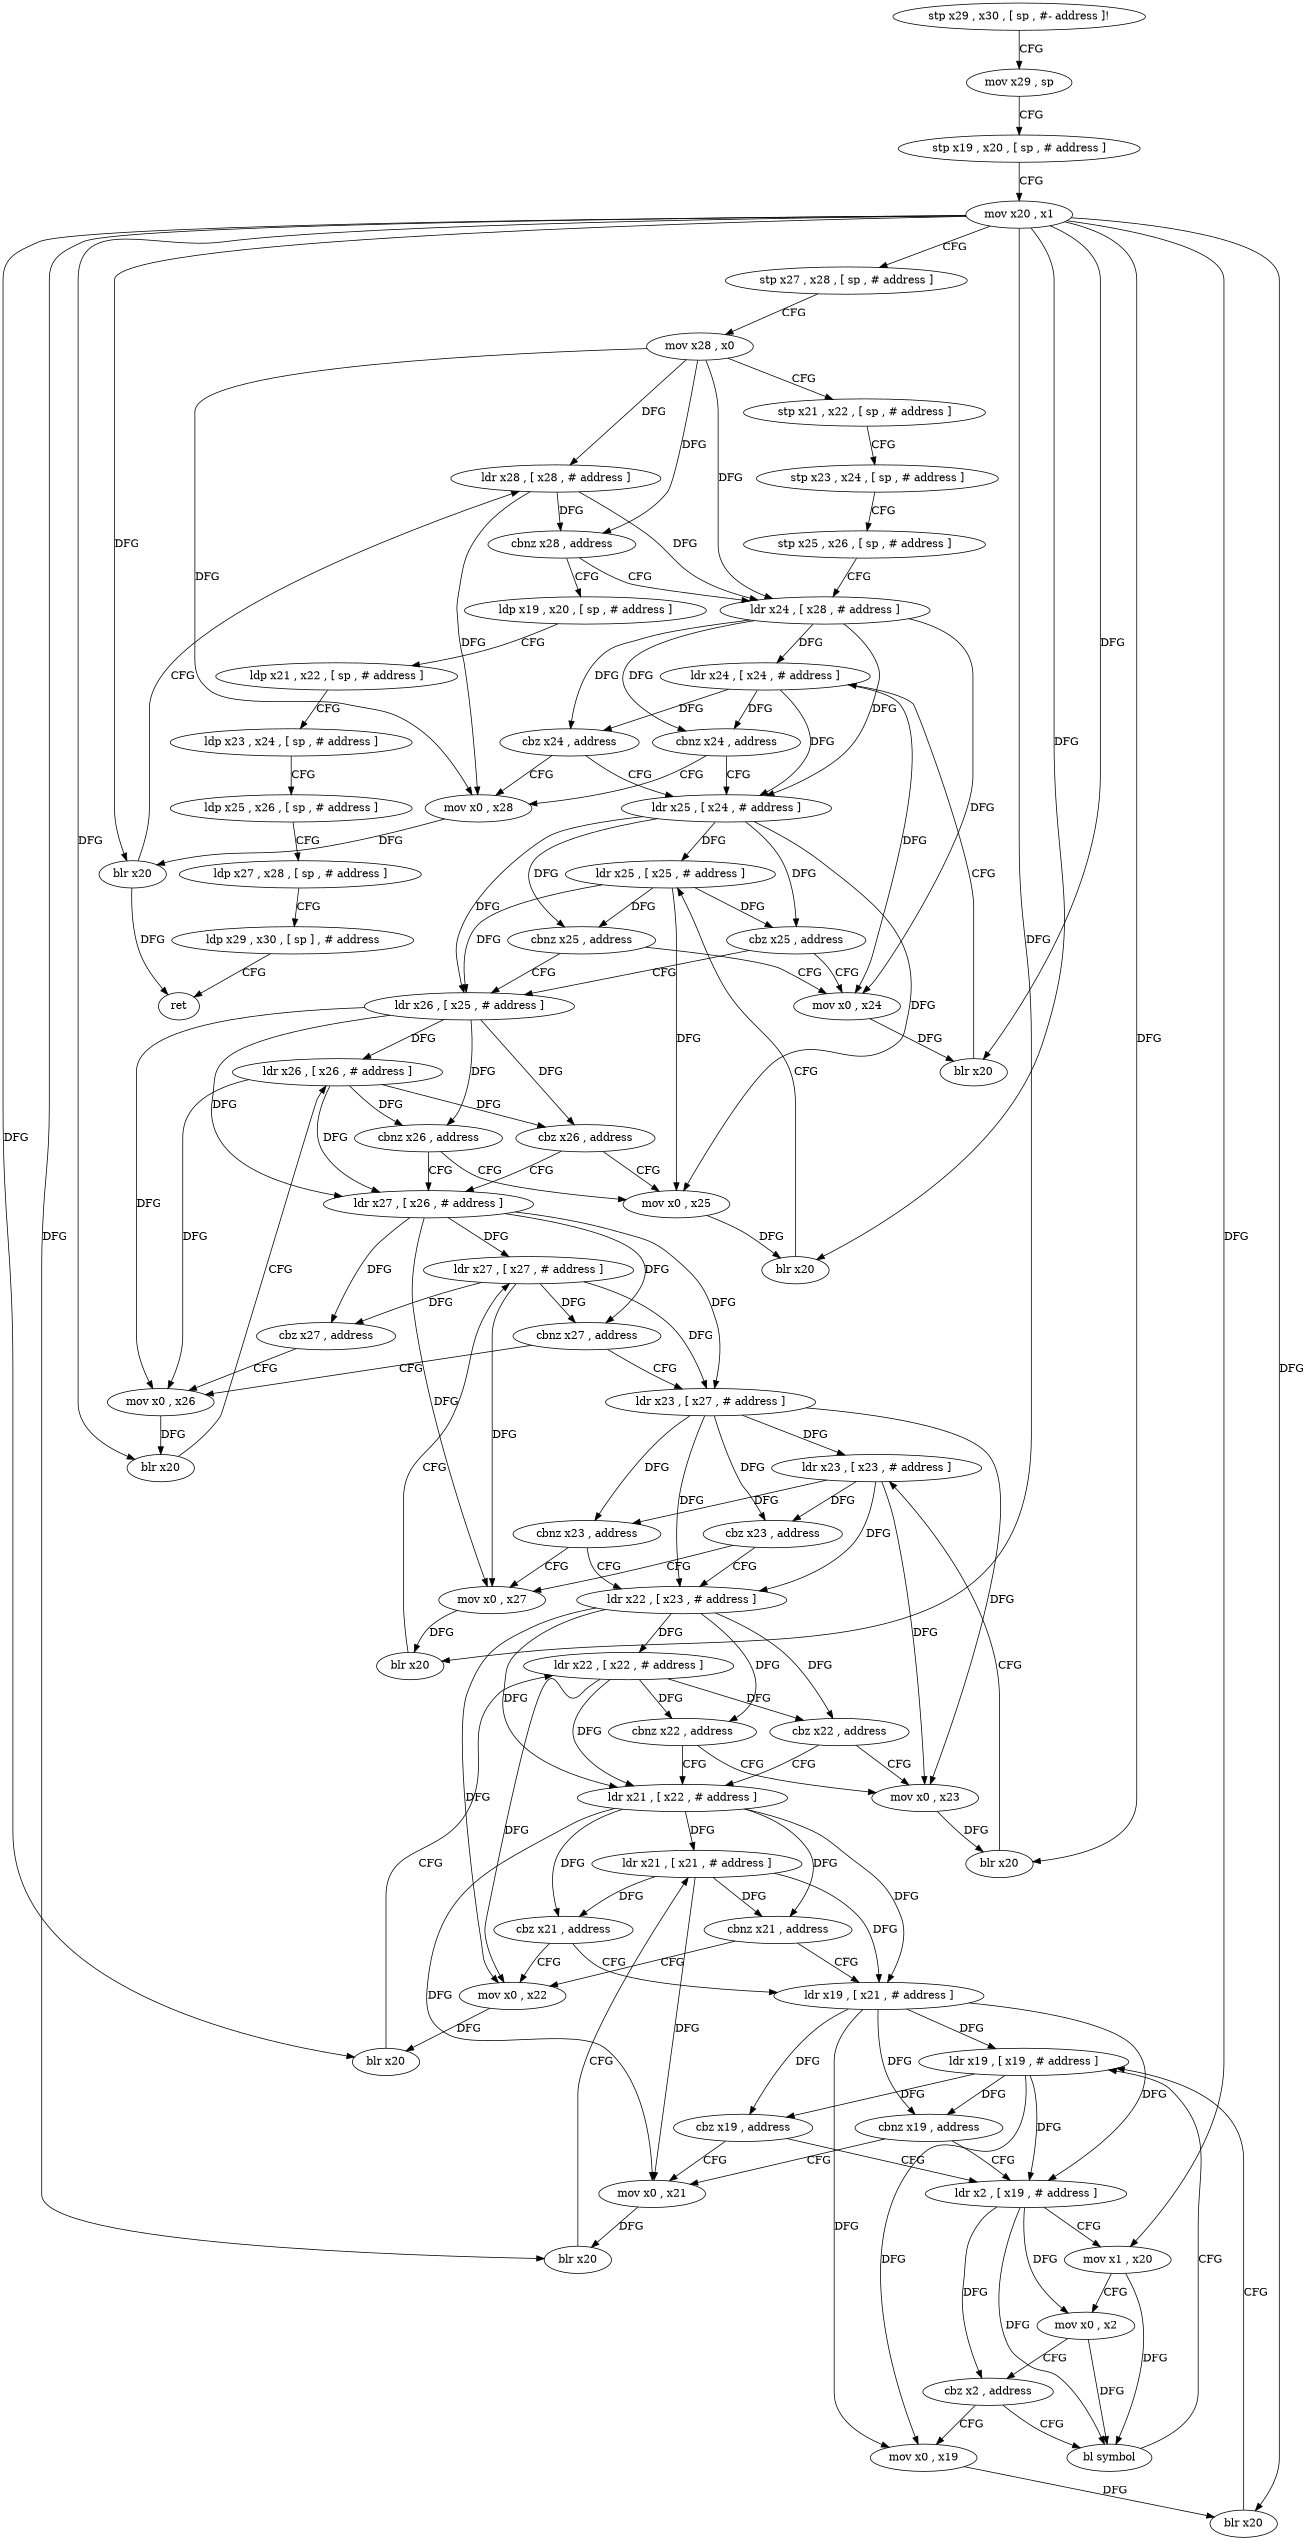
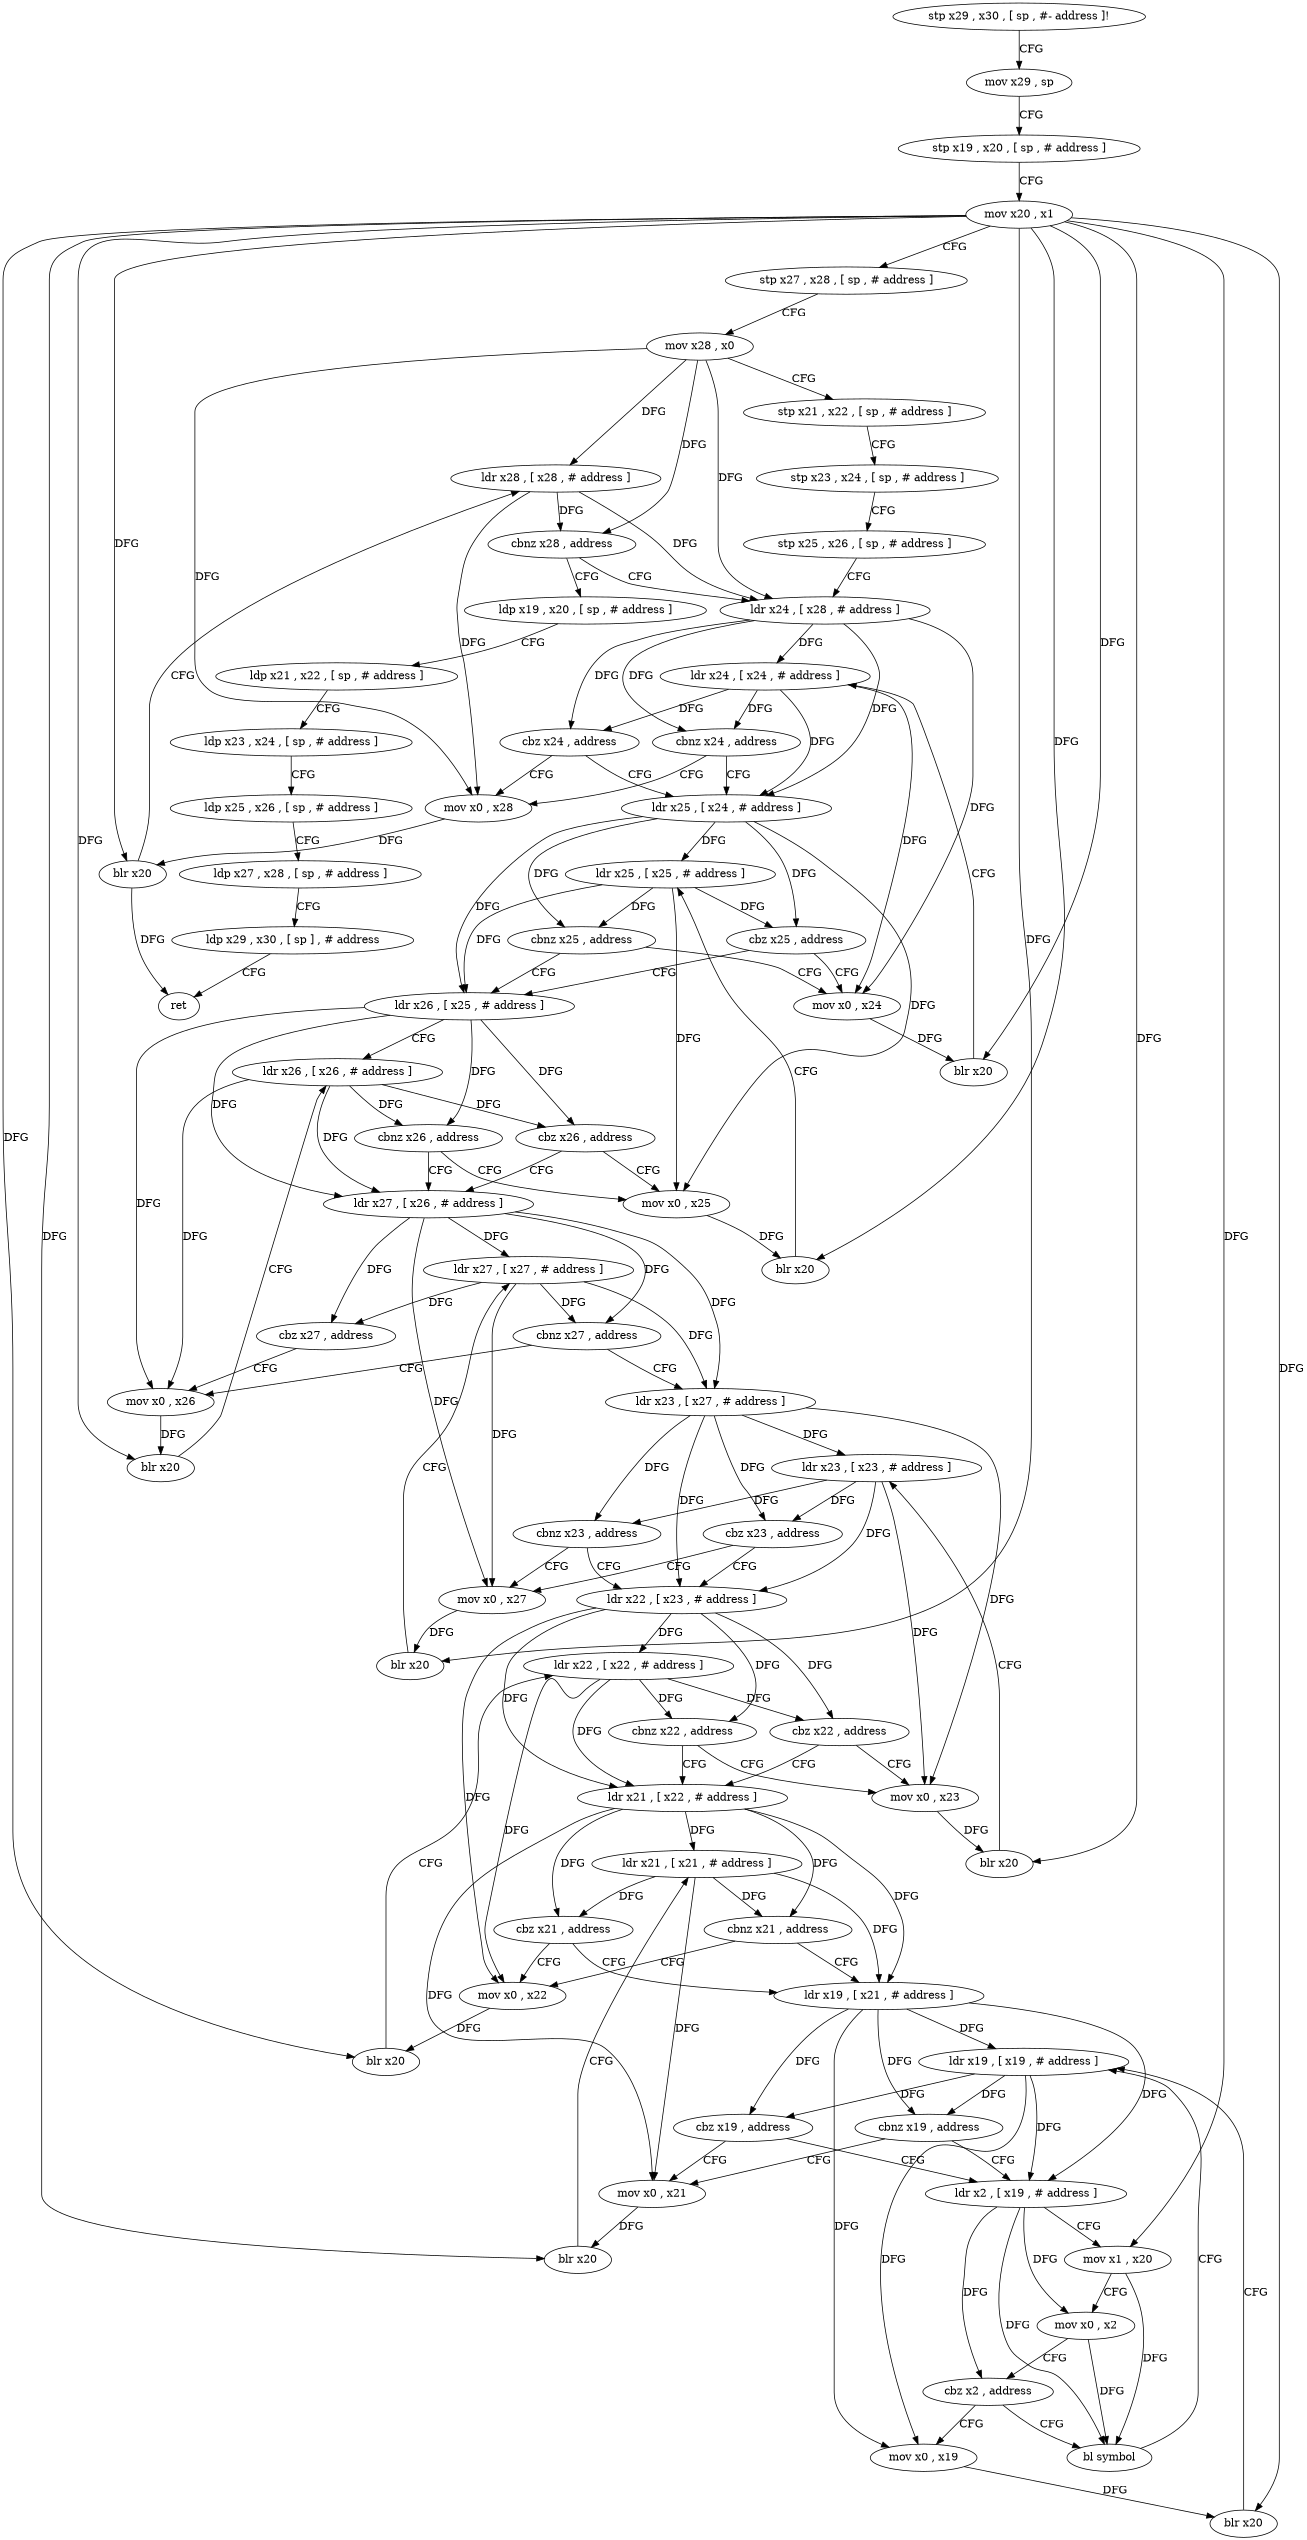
(424, 1039) -> (424, 1039)
